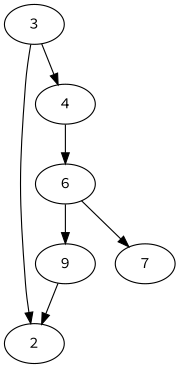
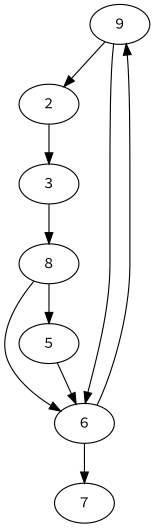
(65, 104) -> (49, 264)
(21, 178) -> (49, 139)
none -> (110, 219)
none -> (49, 344)
